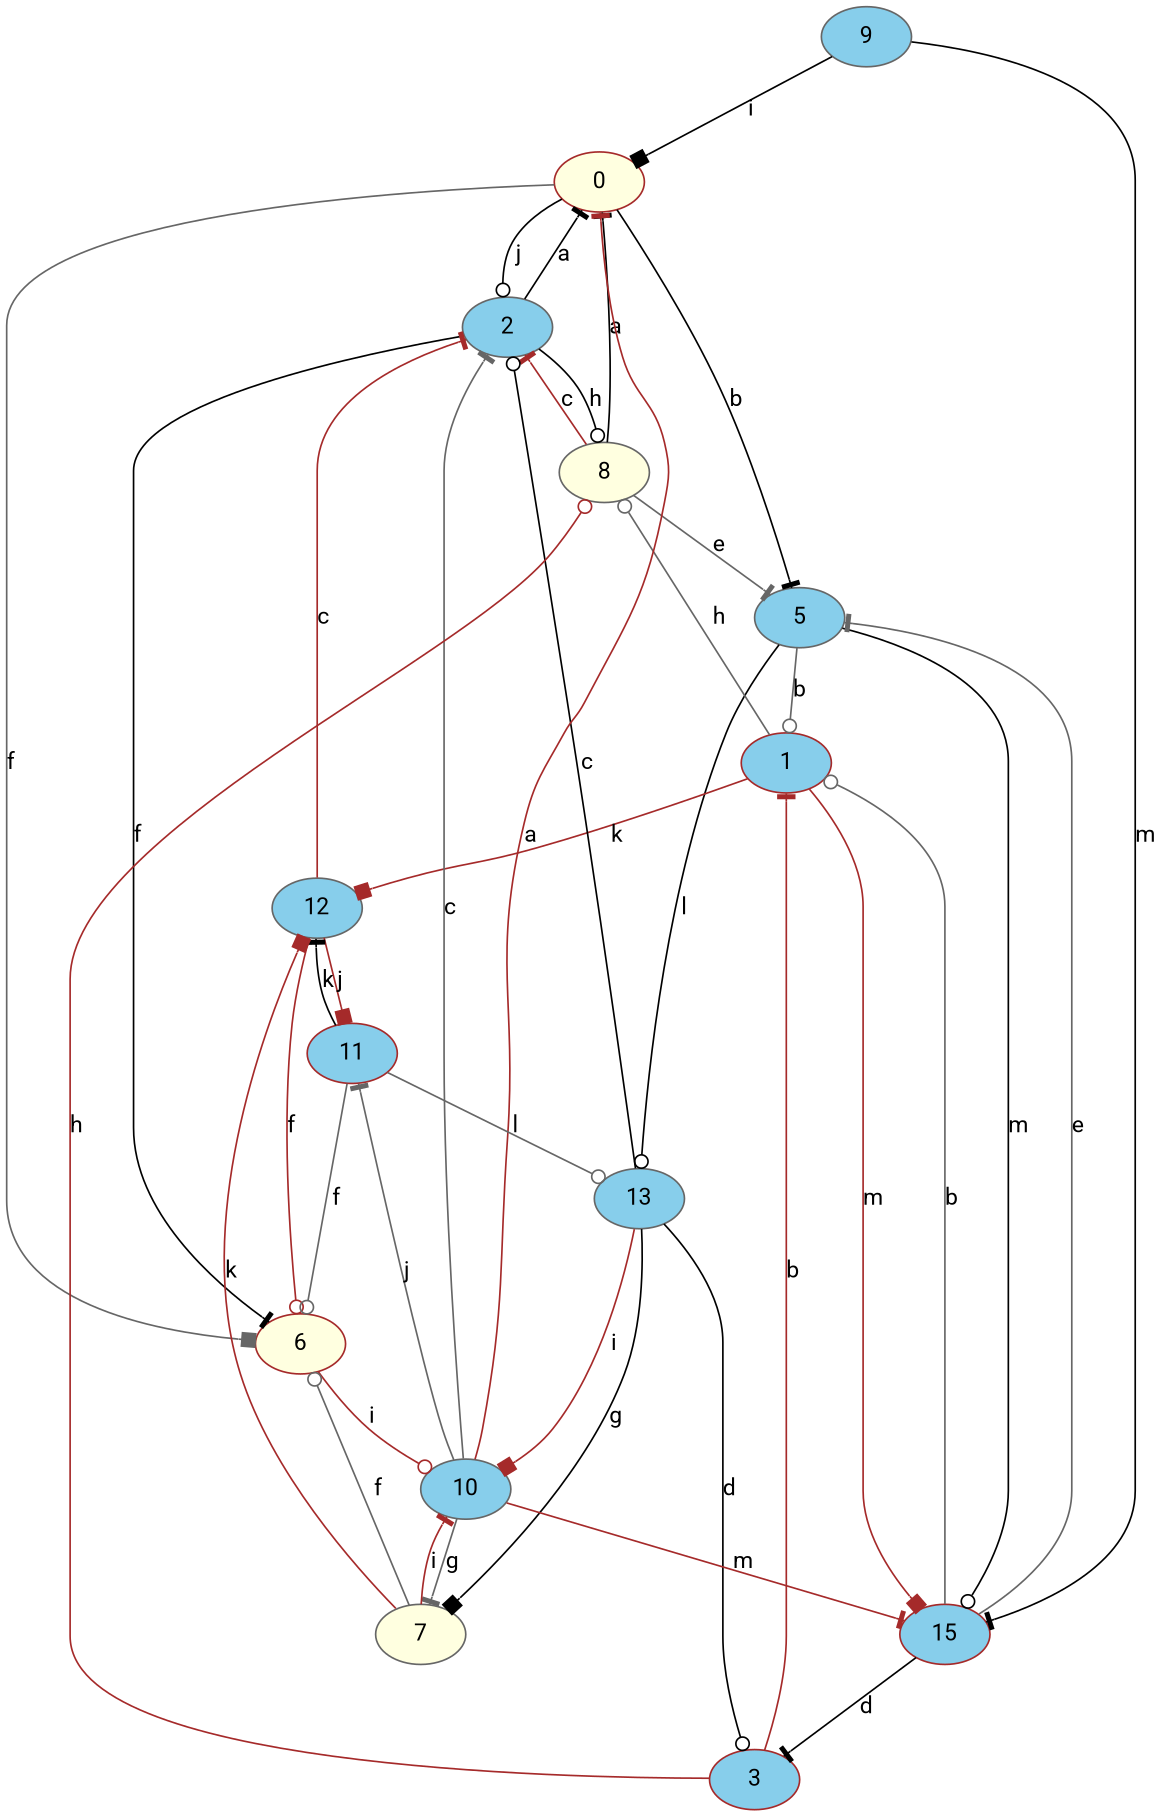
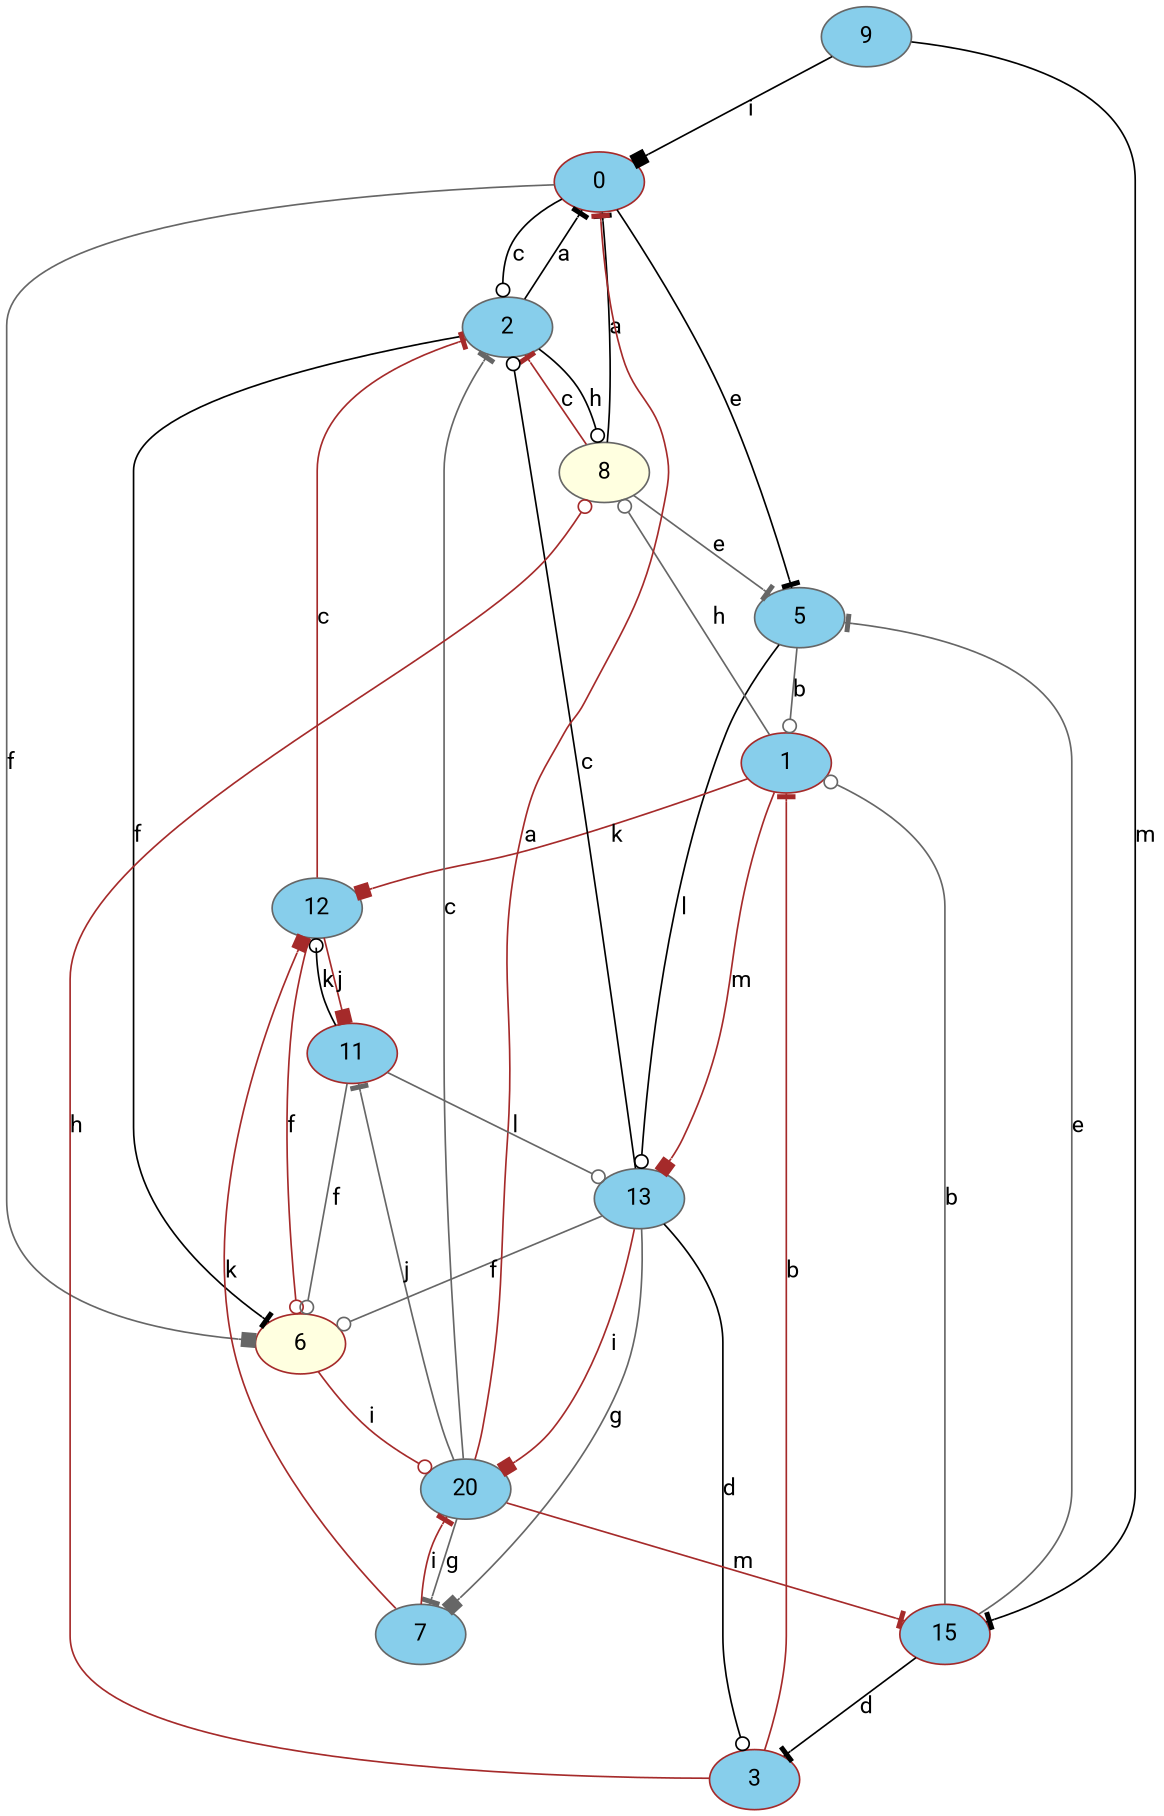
(599, 182) -> (599, 182)
(519, 255) -> (519, 255)
(736, 400) -> (736, 400)
(321, 988) -> (321, 988)
(1008, 1068) -> none
(863, 1191) -> (730, 978)
(595, 1434) -> (595, 1434)
(466, 1489) -> (466, 1489)
(363, 1495) -> (476, 1269)
(421, 1634) -> (421, 1634)
